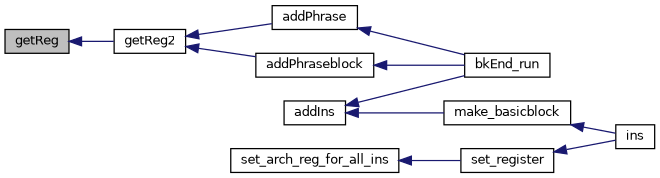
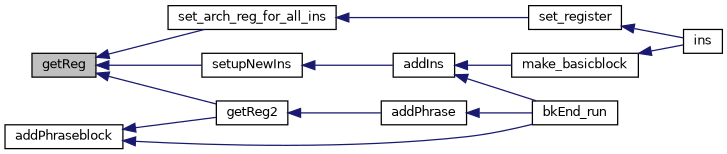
none -> (157, 42)
(227, 53) -> (176, 123)
none -> (252, 65)
